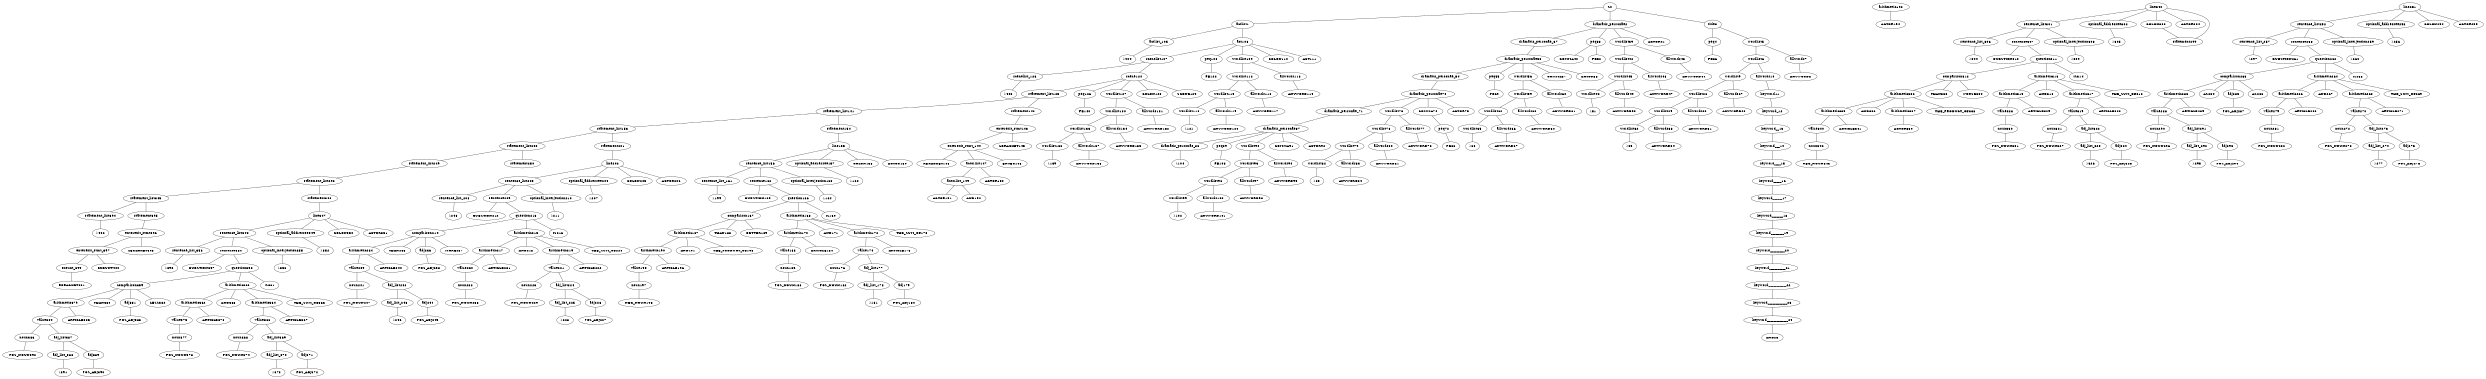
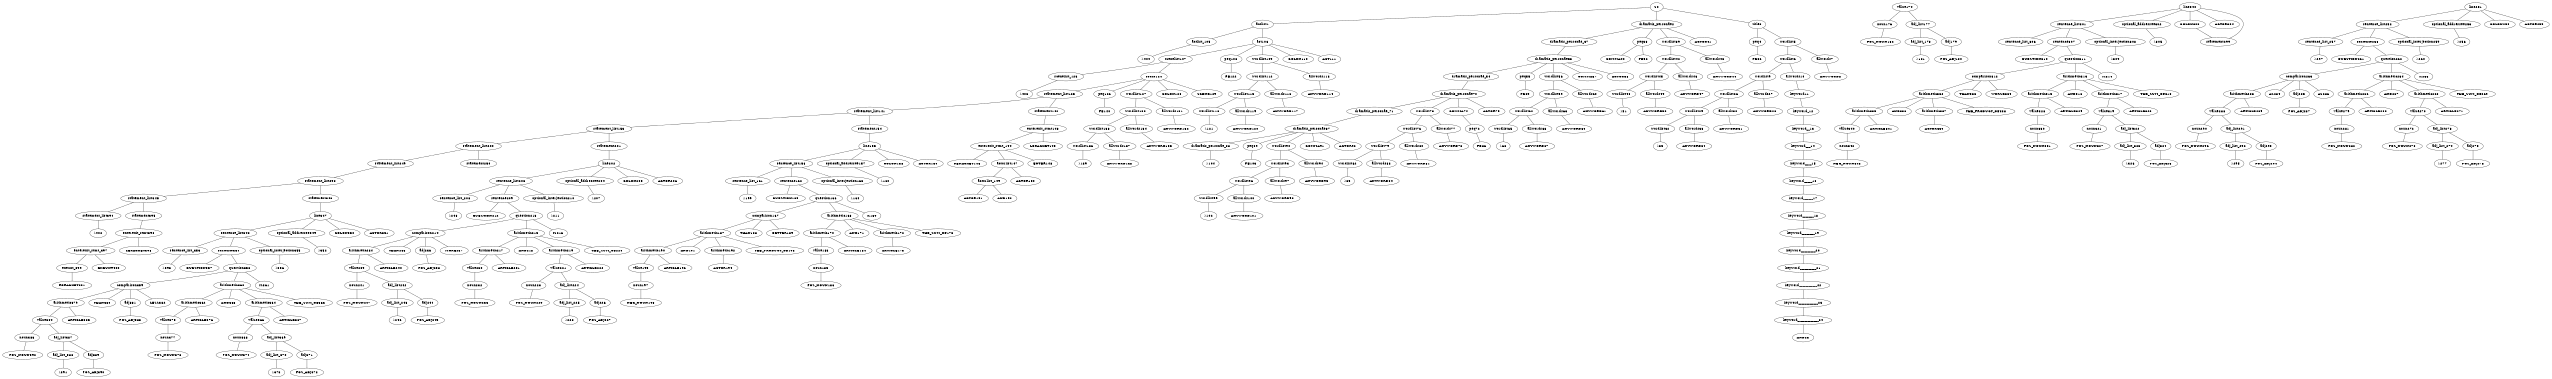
(1974, 59) -> none
none -> (718, 242)
(866, 242) -> none
